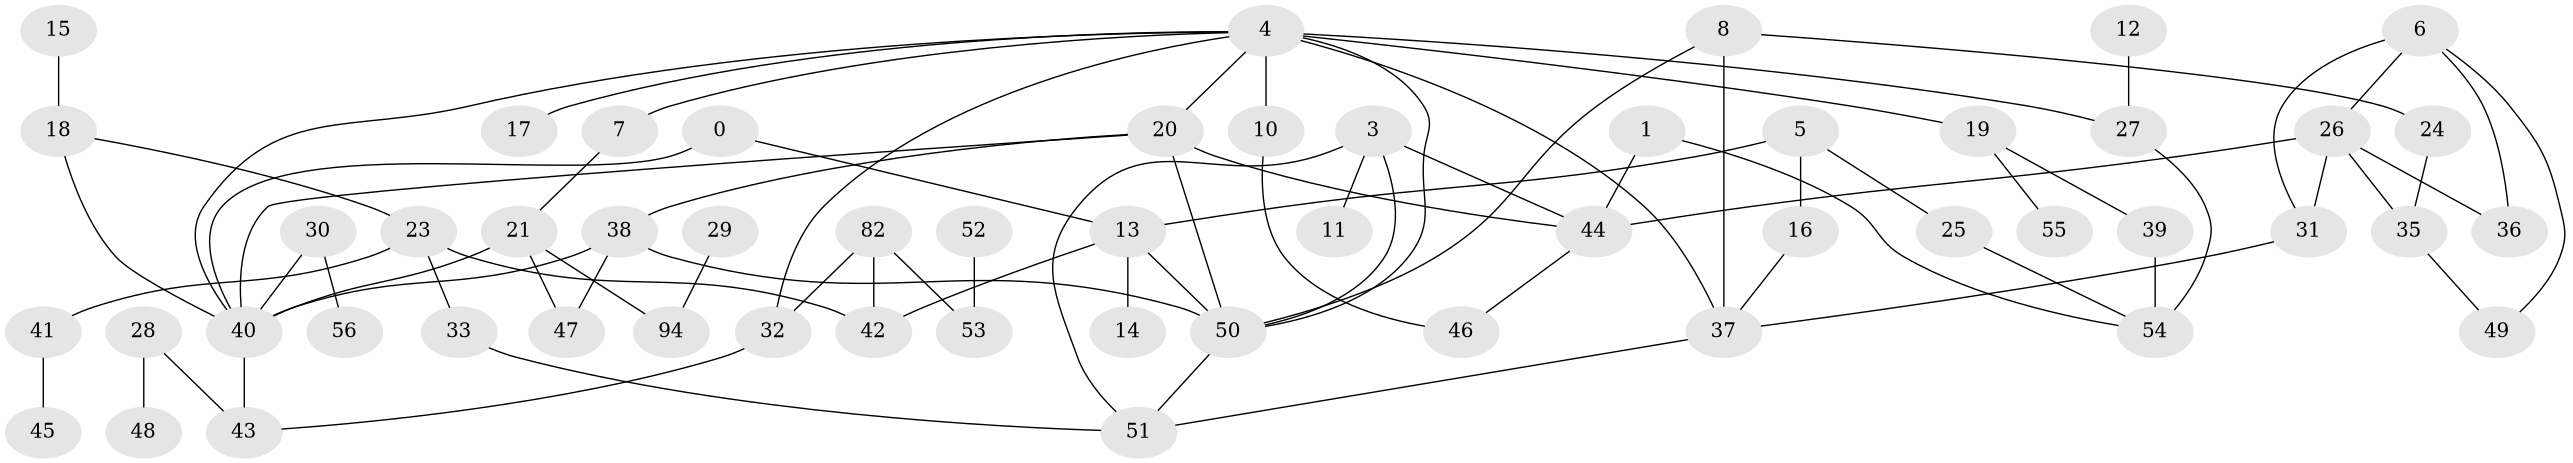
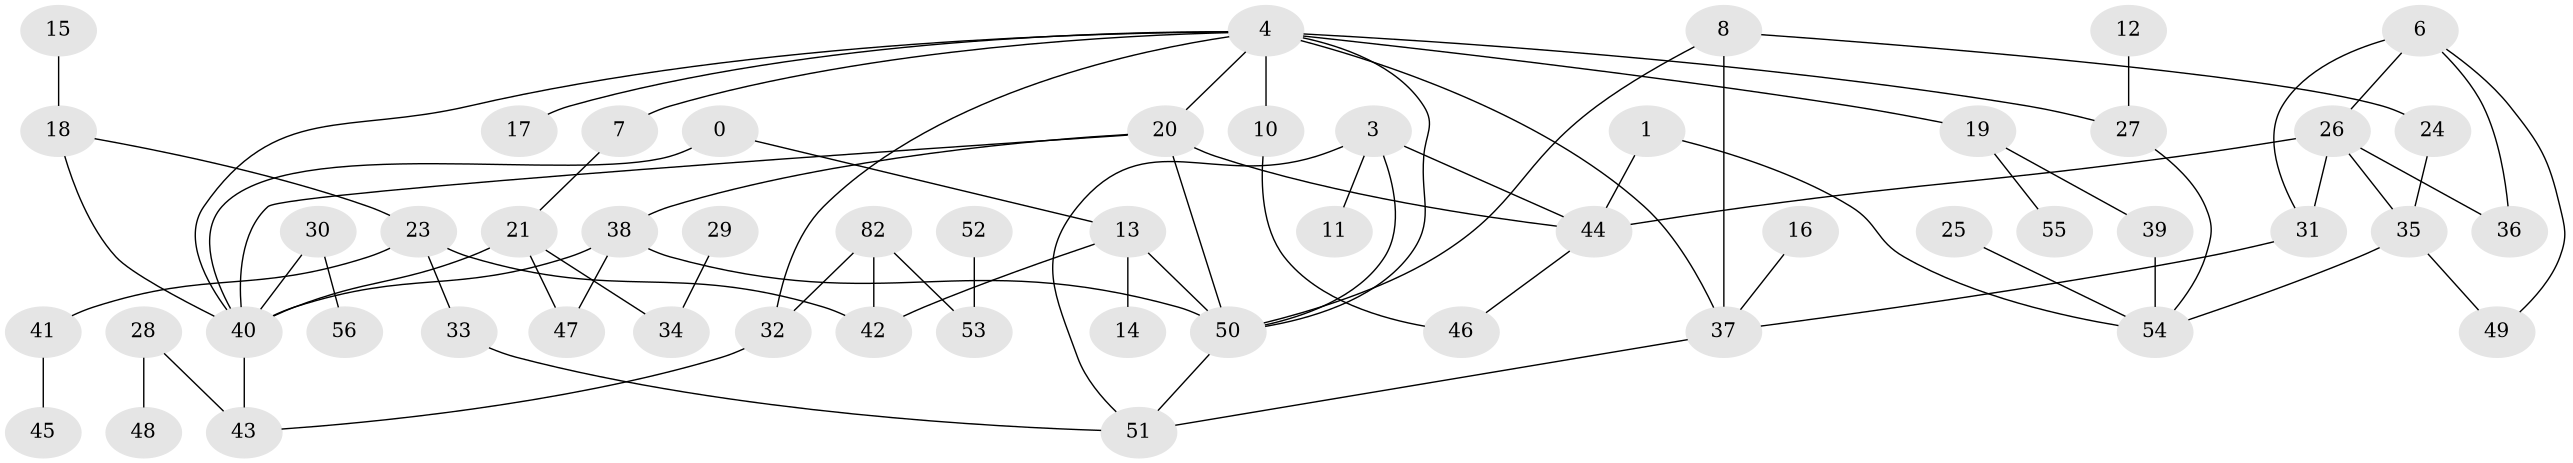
(1801, 131) -> none
none -> (2285, 286)
(671, 332) -> (671, 332)
